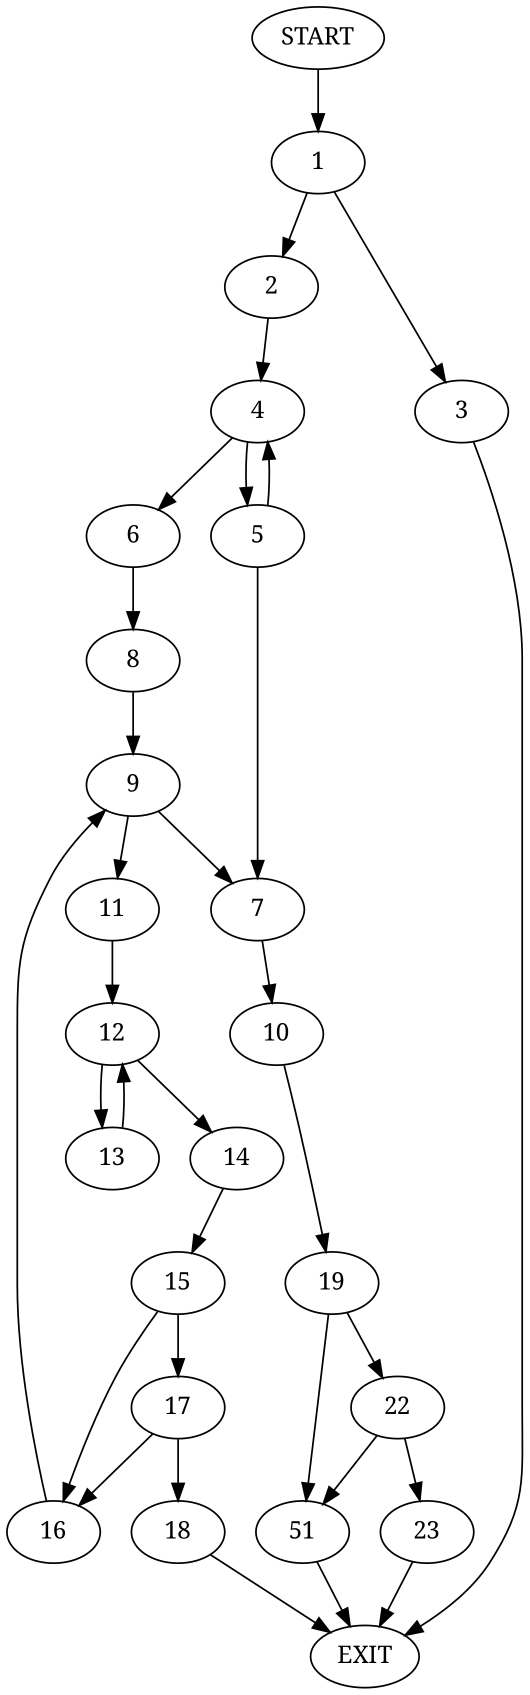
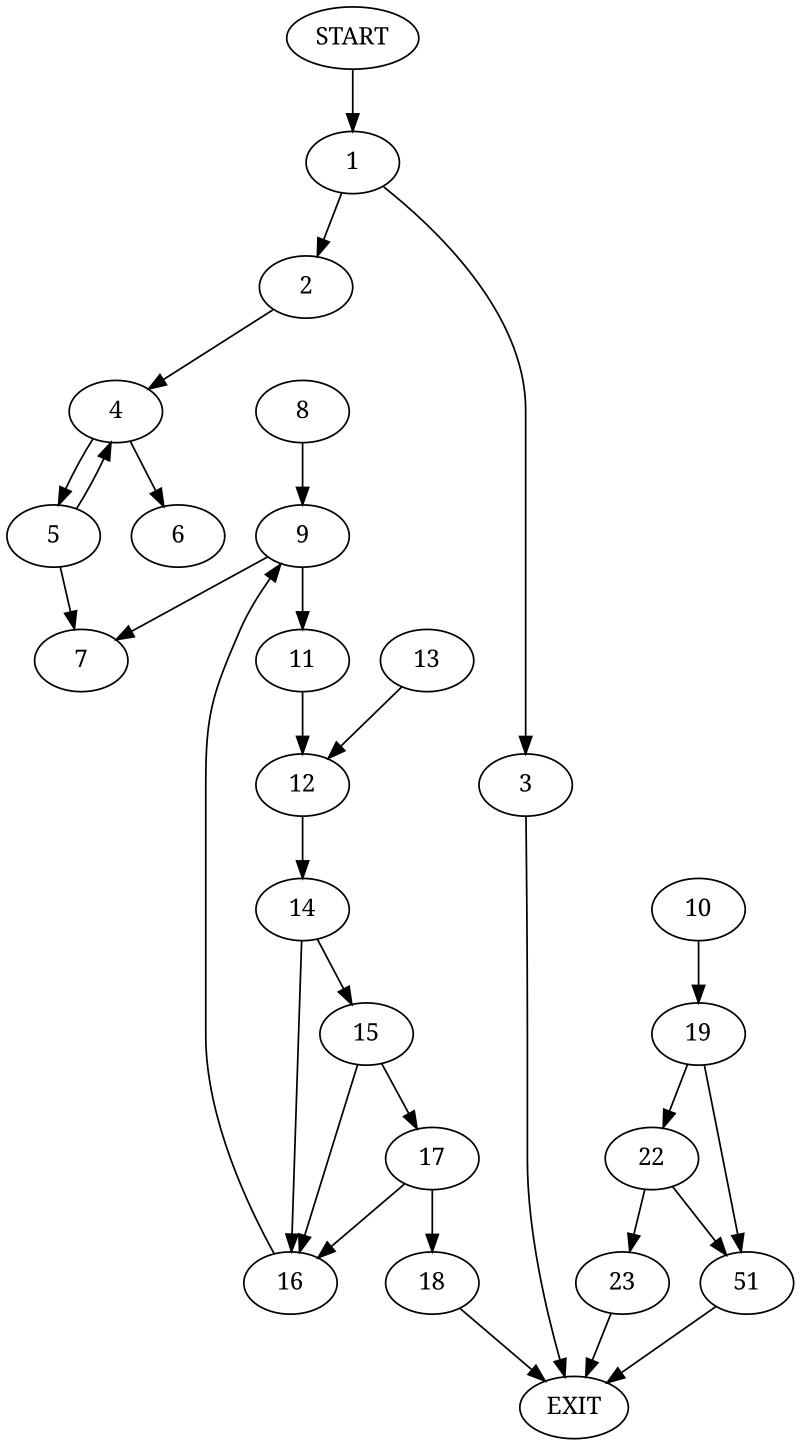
(133, 590) -> none
(266, 963) -> none
(101, 1087) -> none
none -> (297, 1087)
